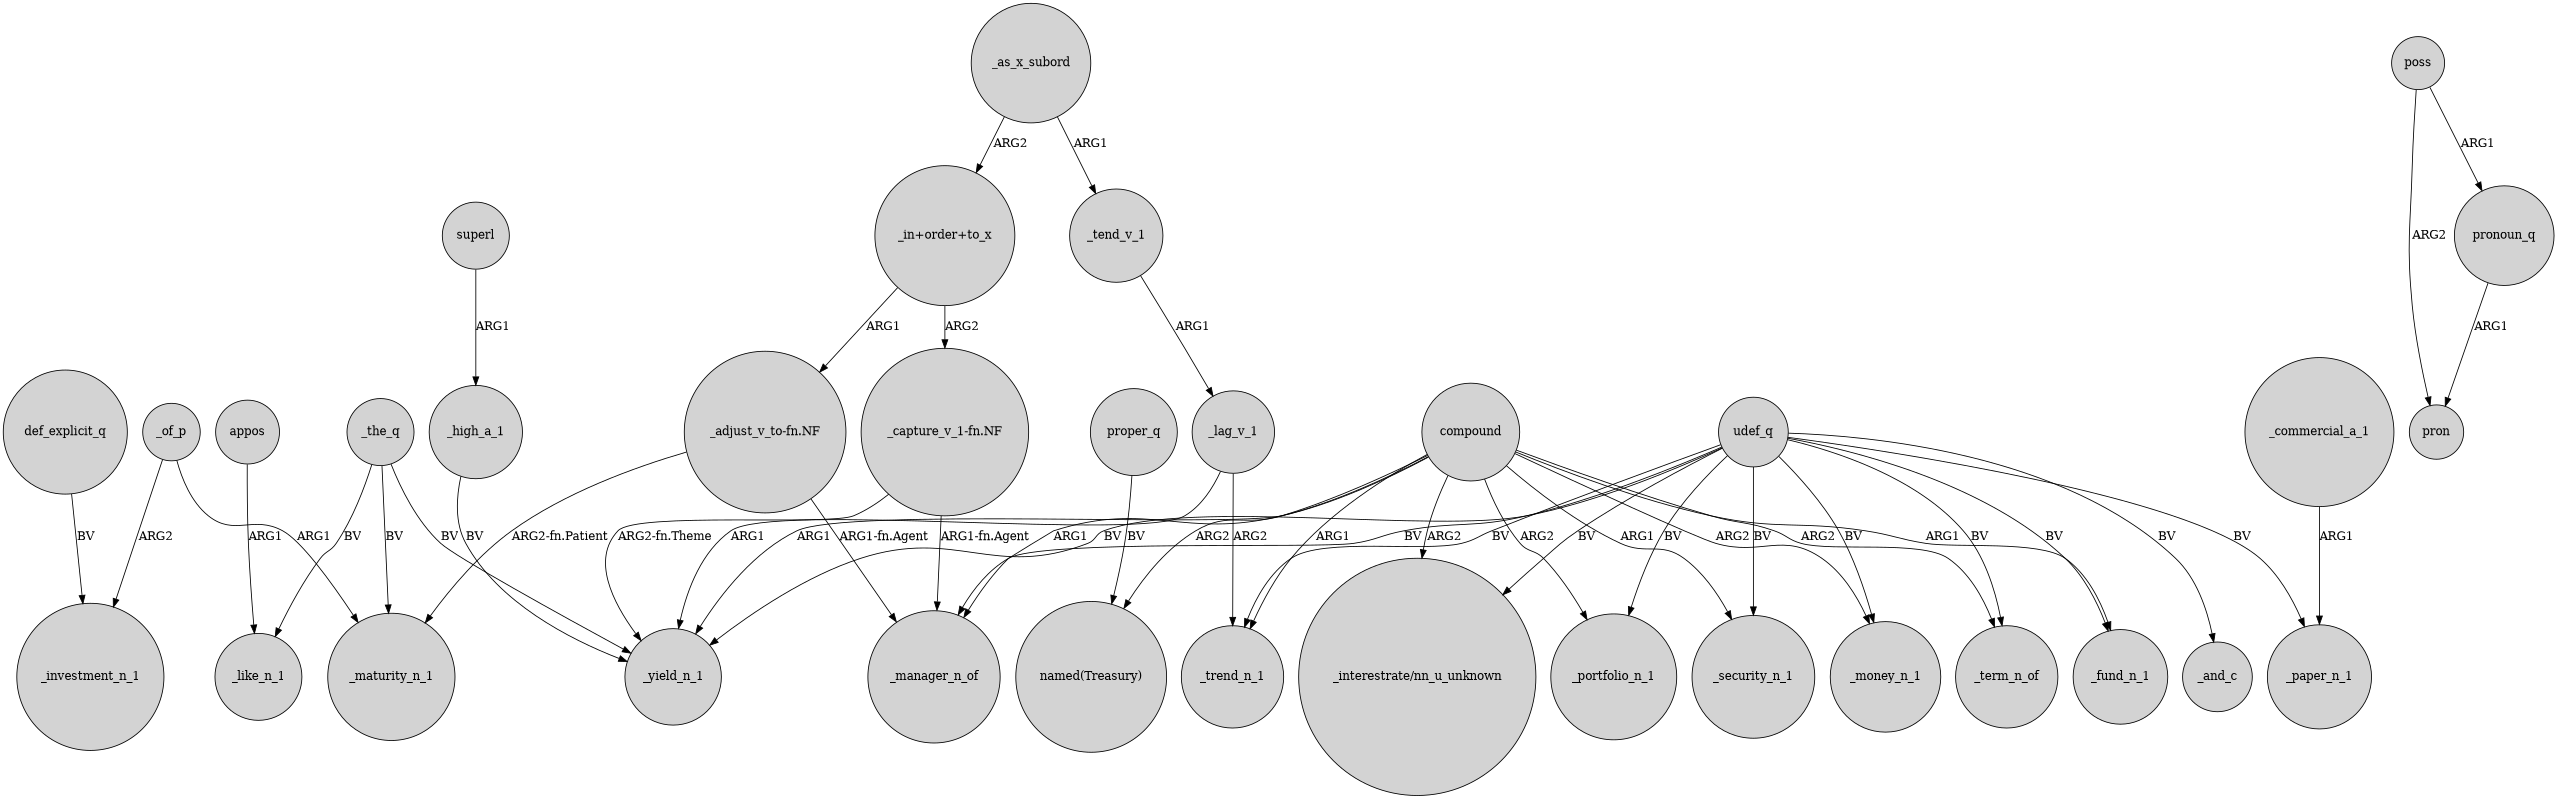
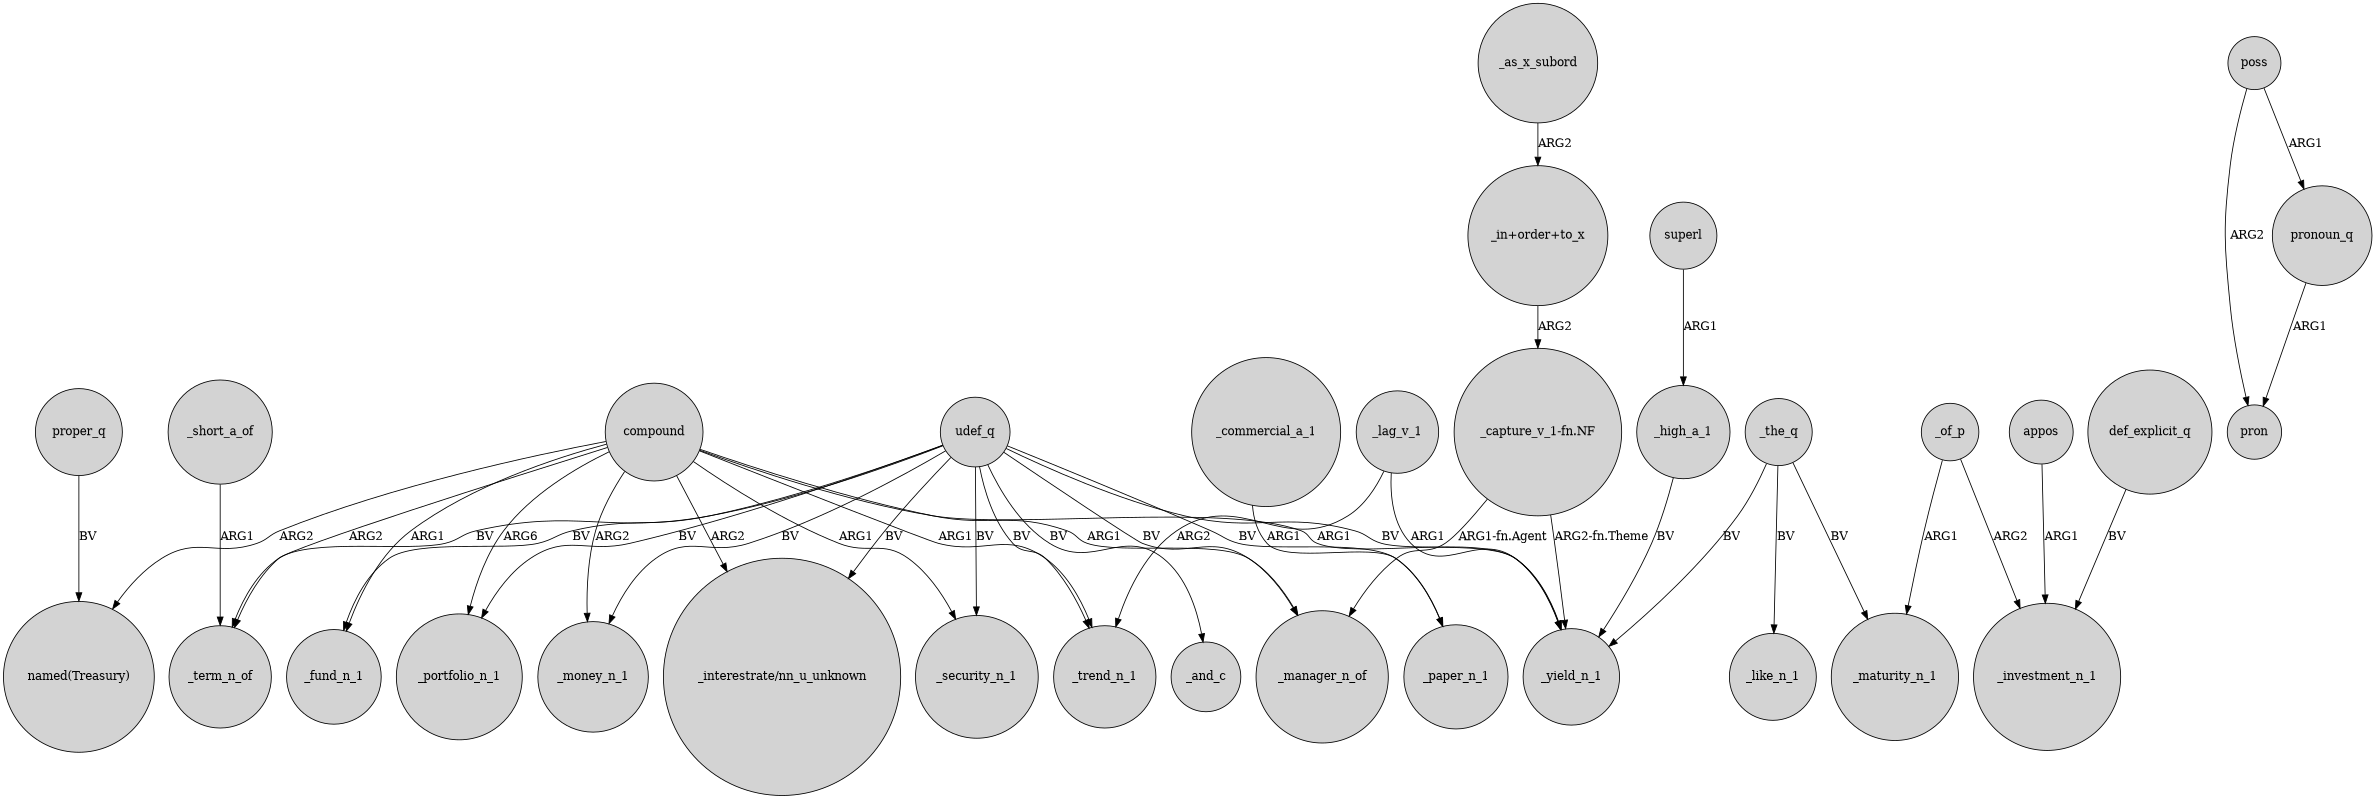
(1116, 236) -> none
none -> (220, 432)
(765, 432) -> none
(1537, 537) -> (521, 537)
(248, 545) -> (2044, 529)
